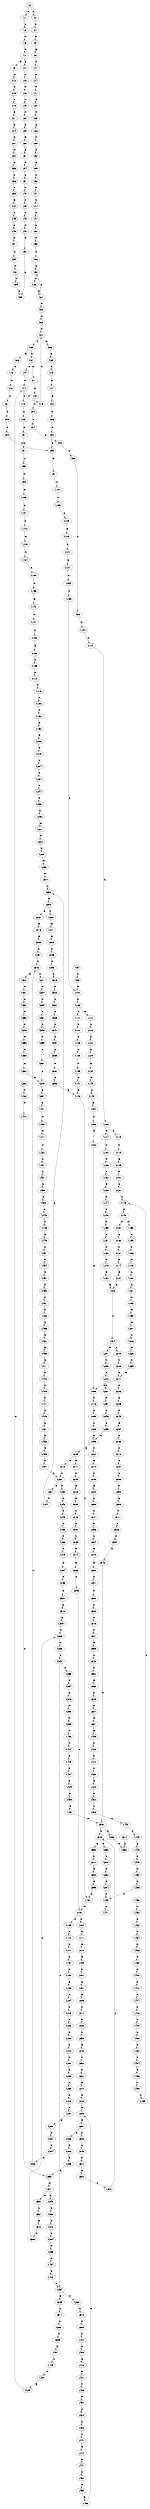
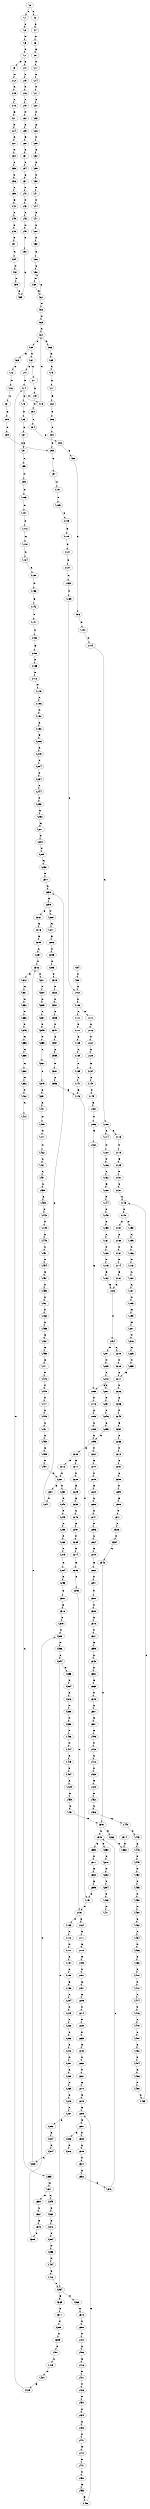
(32, 1077) -> (24, 1077)
(122, 1894) -> (137, 1893)
(69, 2164) -> none
